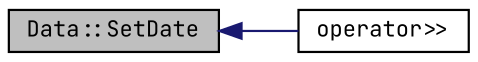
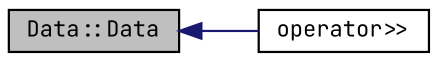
(114, 31) -> (94, 31)
